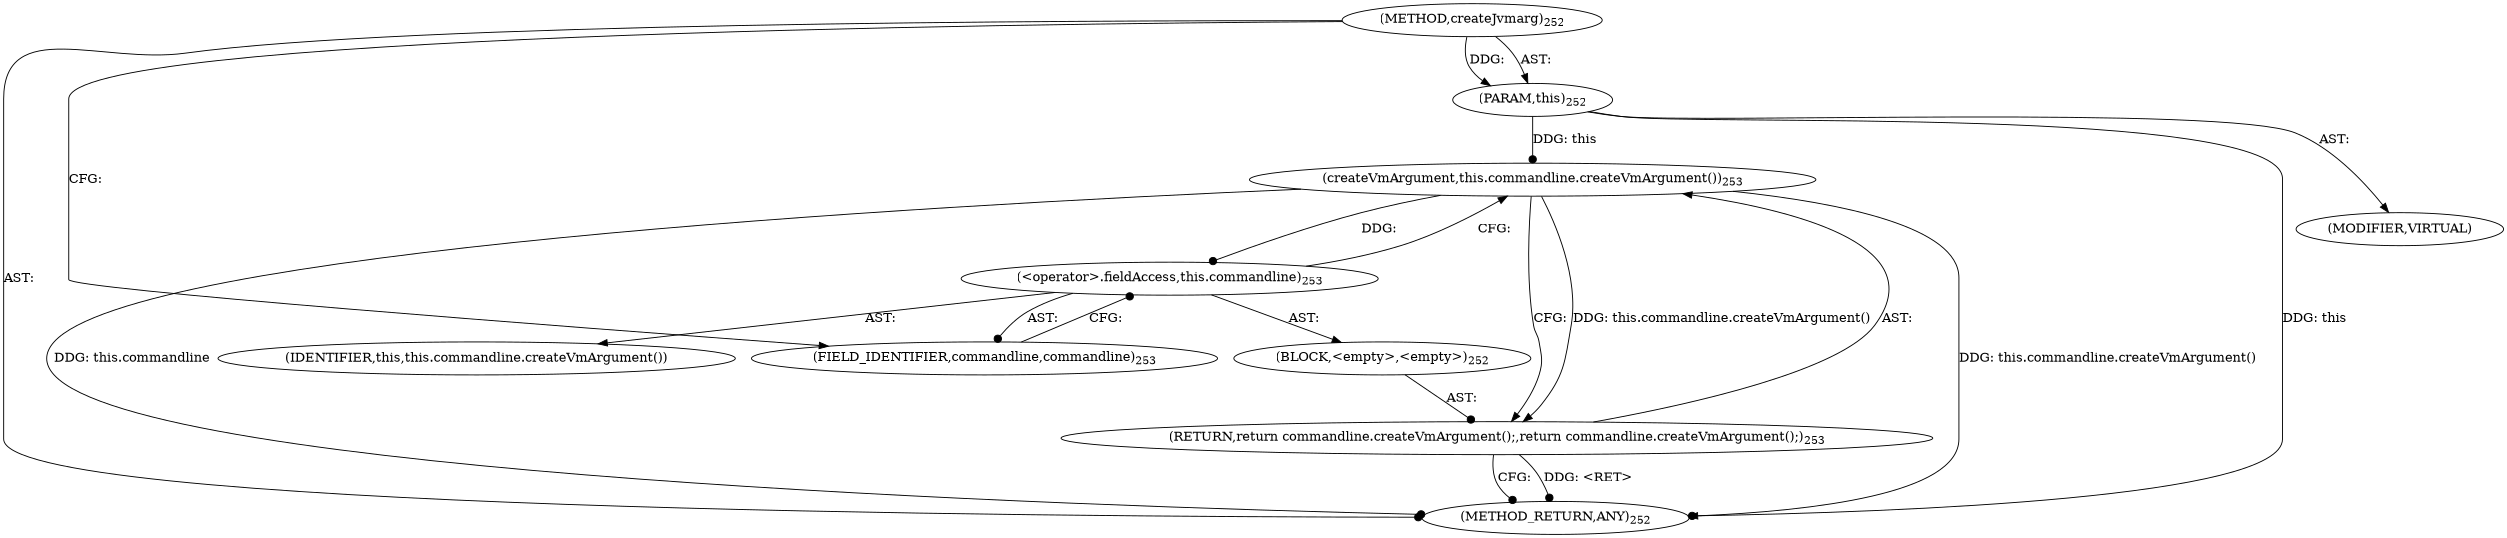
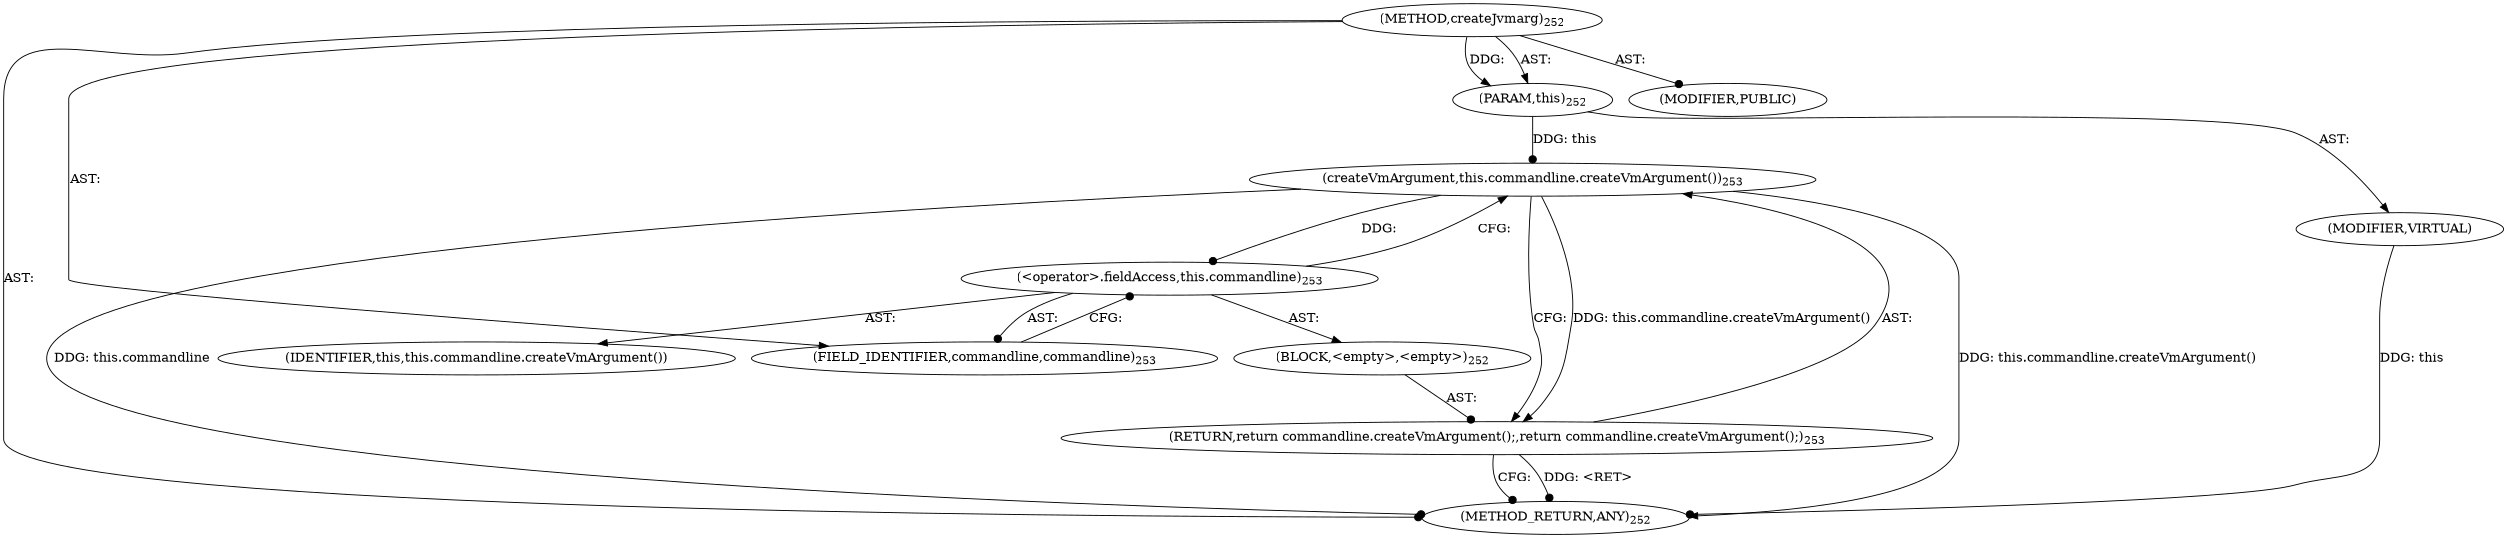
none -> (1728, 100)
(88, 180) -> (88, 180)
(2282, 257) -> (2146, 499)
